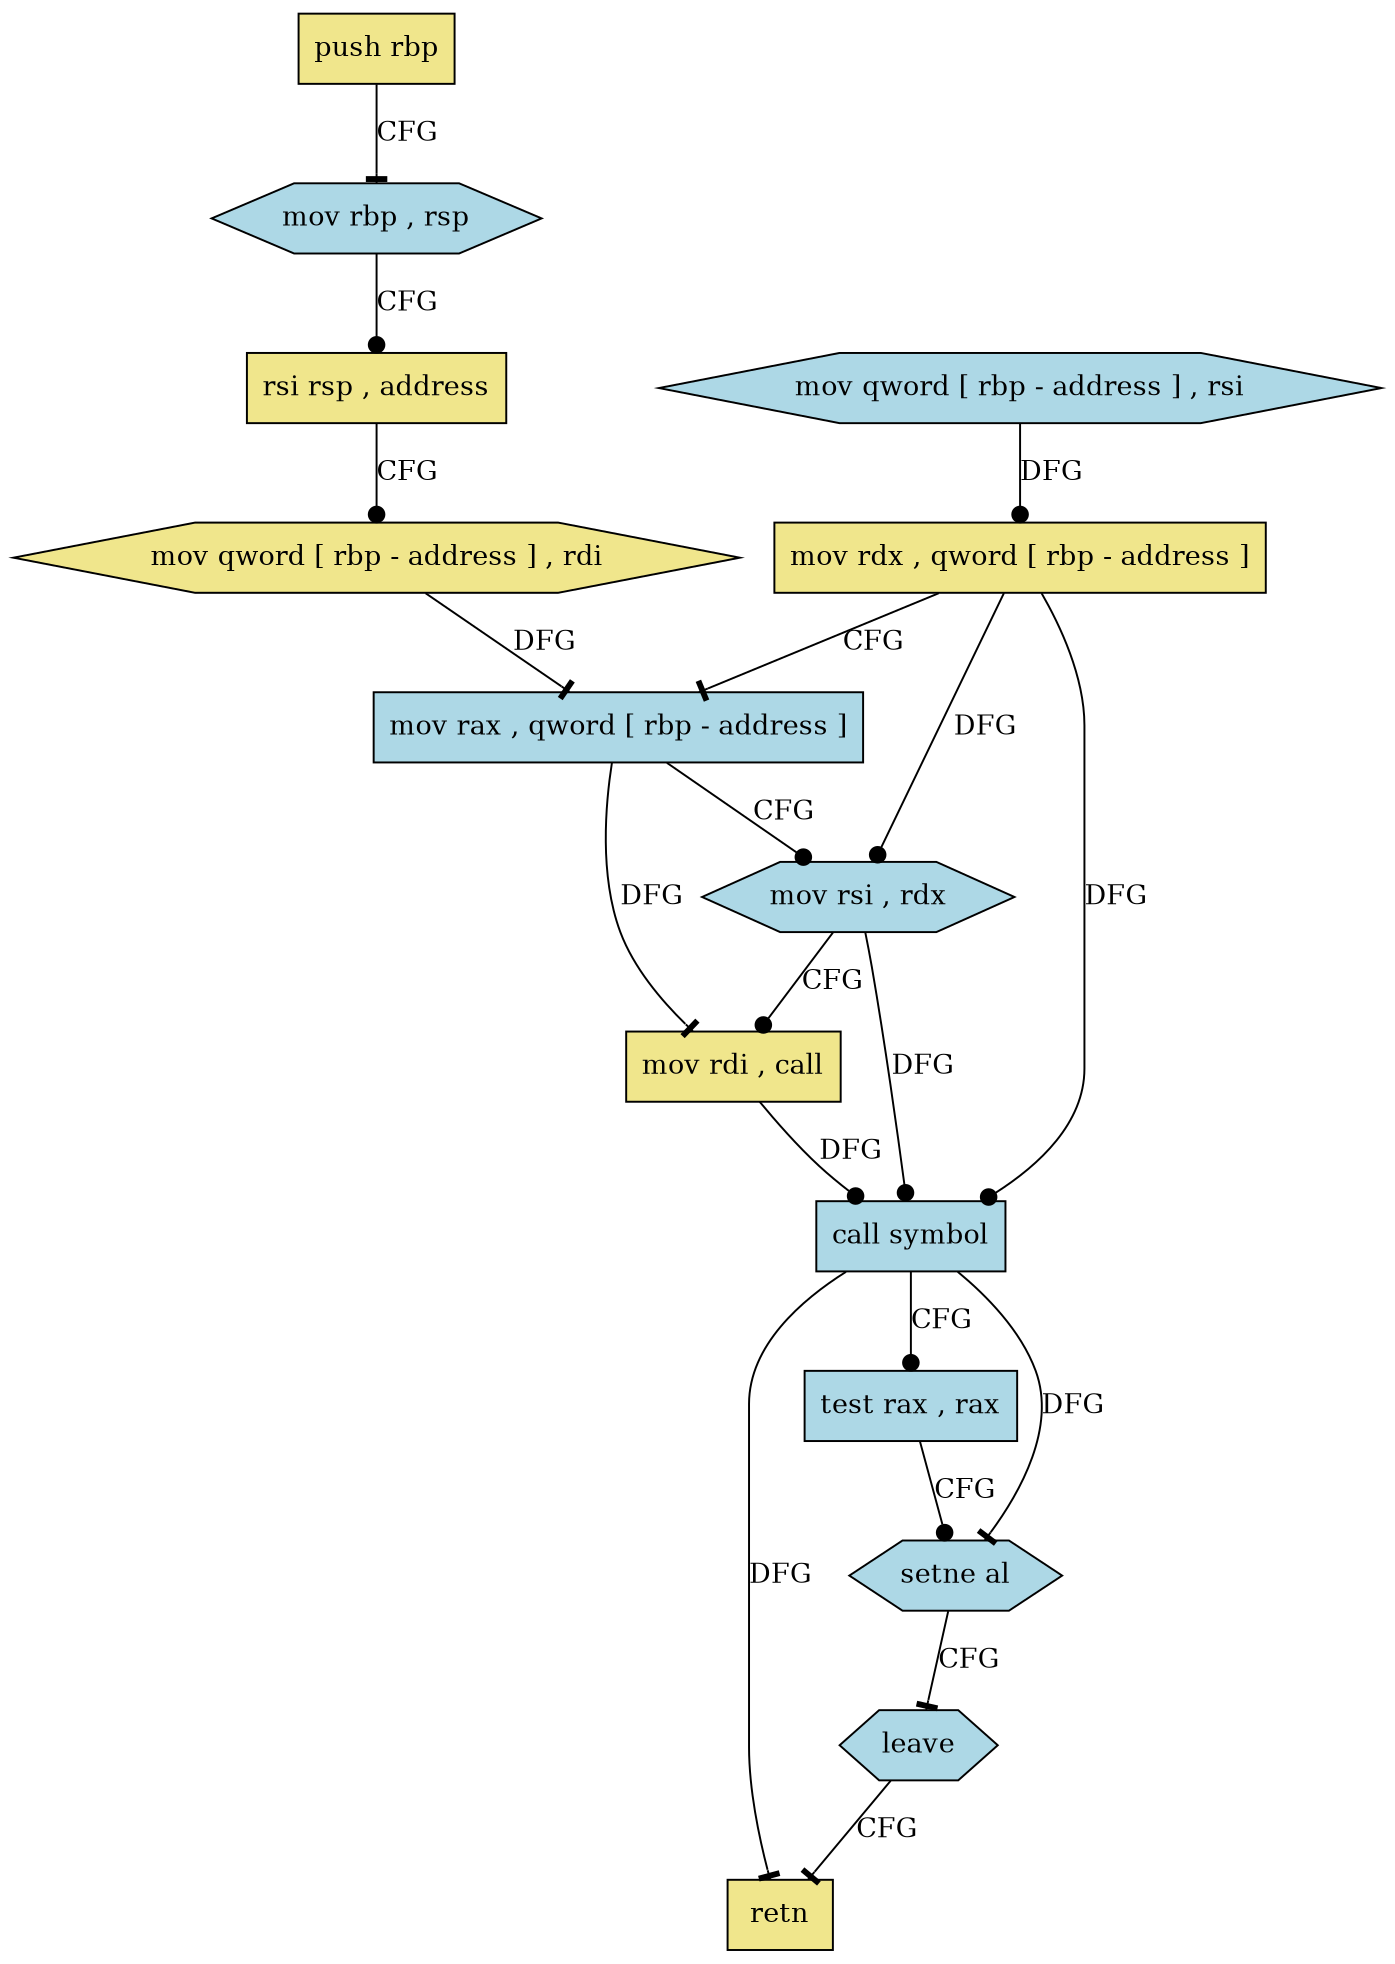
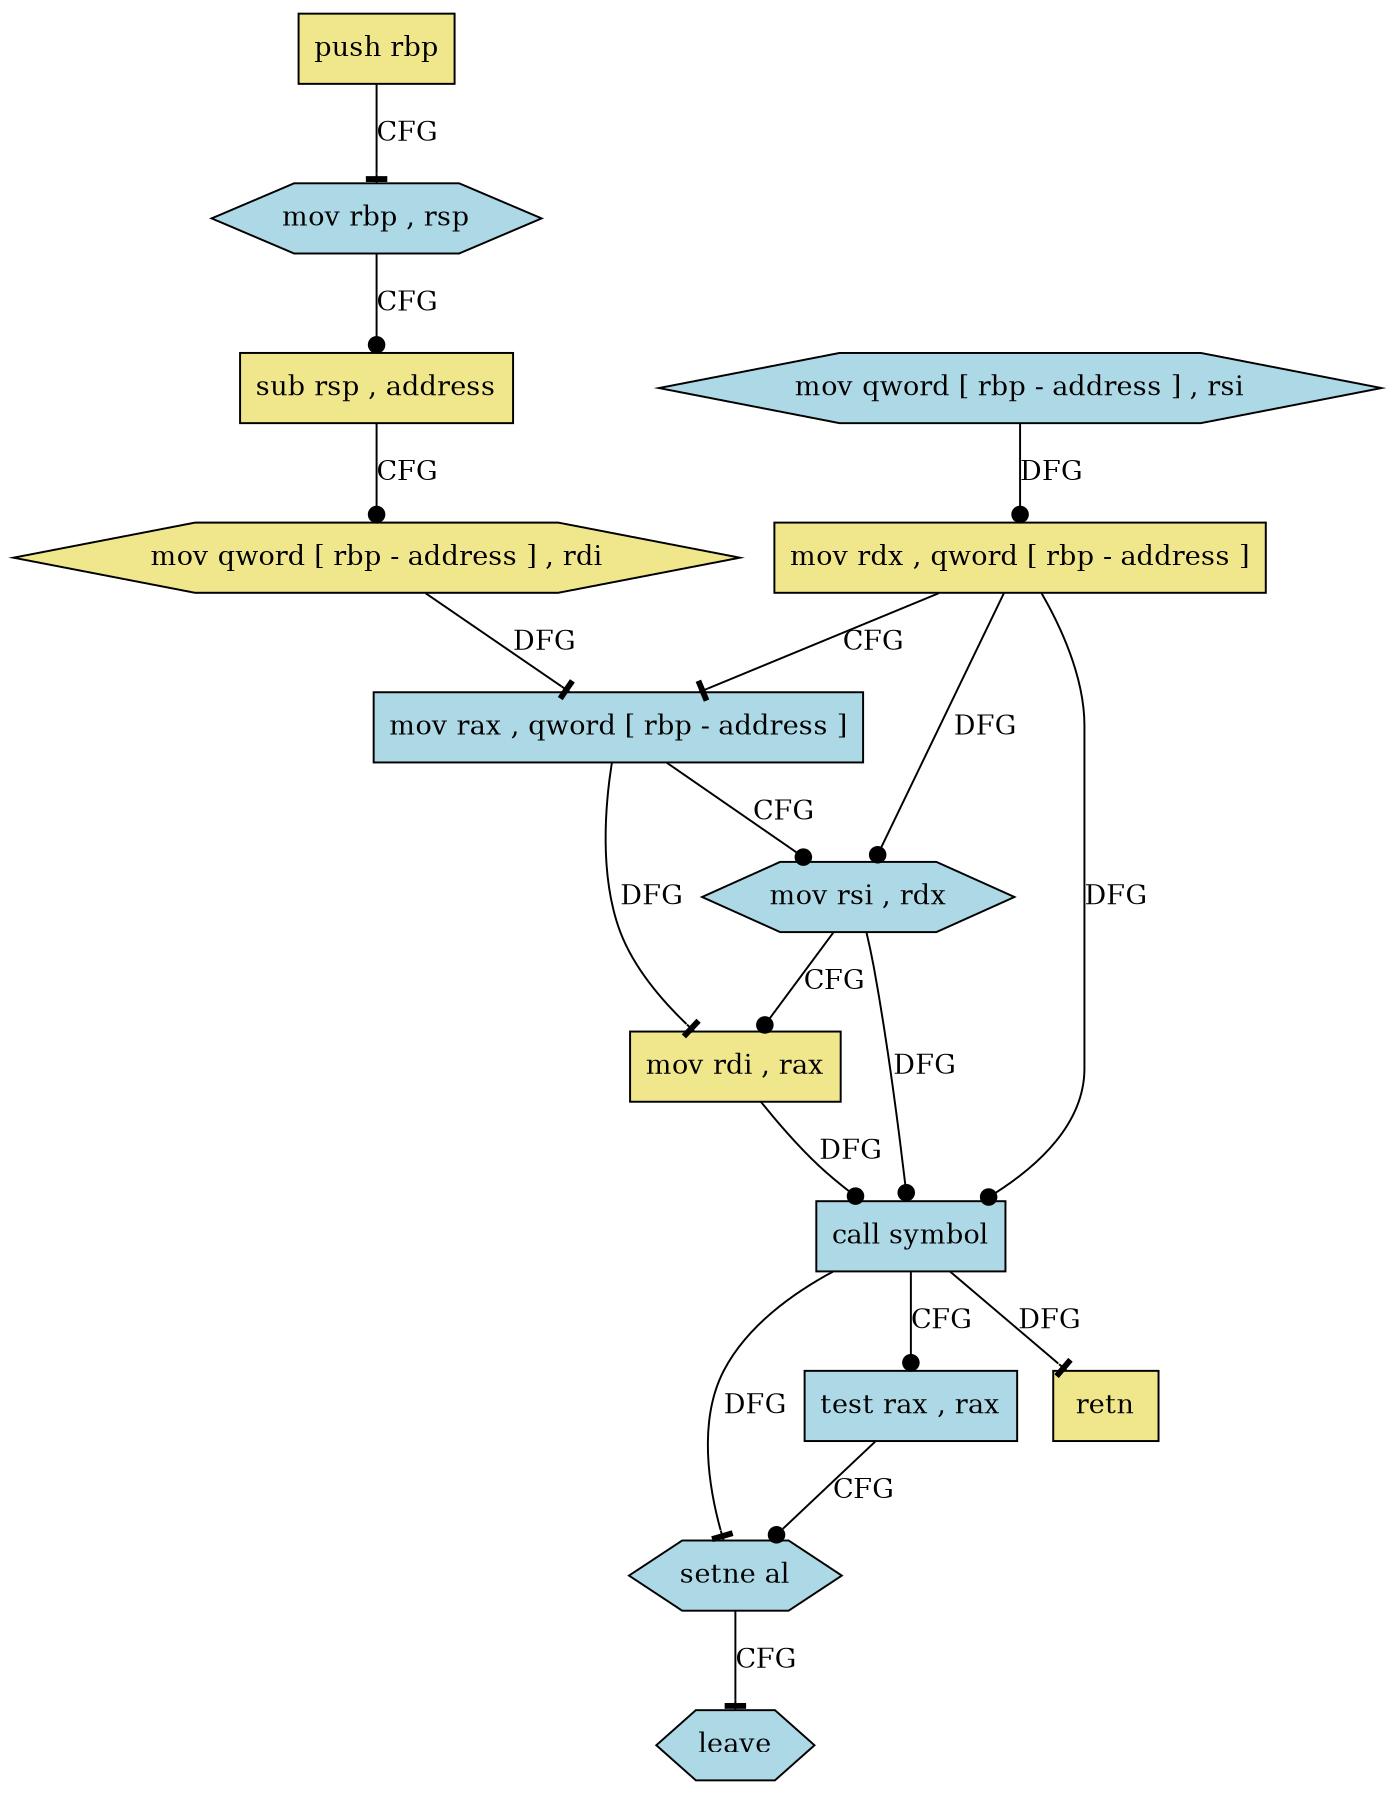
(377, 388) -> (377, 388)
(733, 1067) -> (735, 1067)
(853, 1826) -> none
